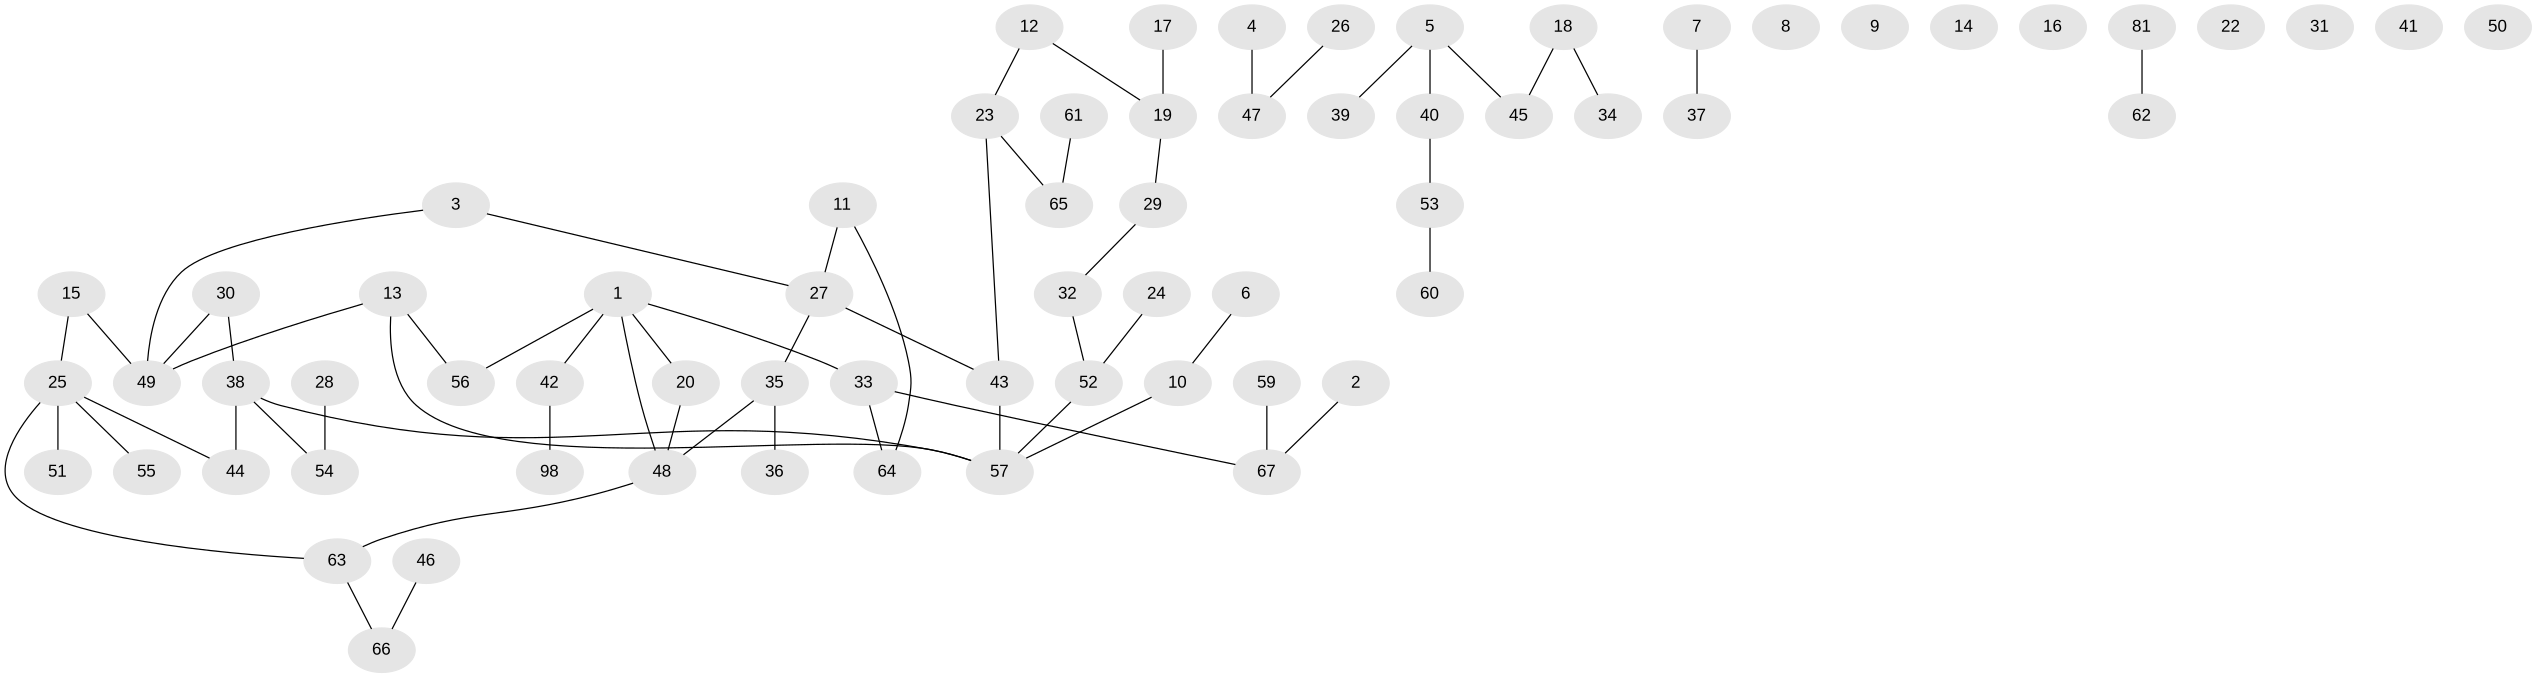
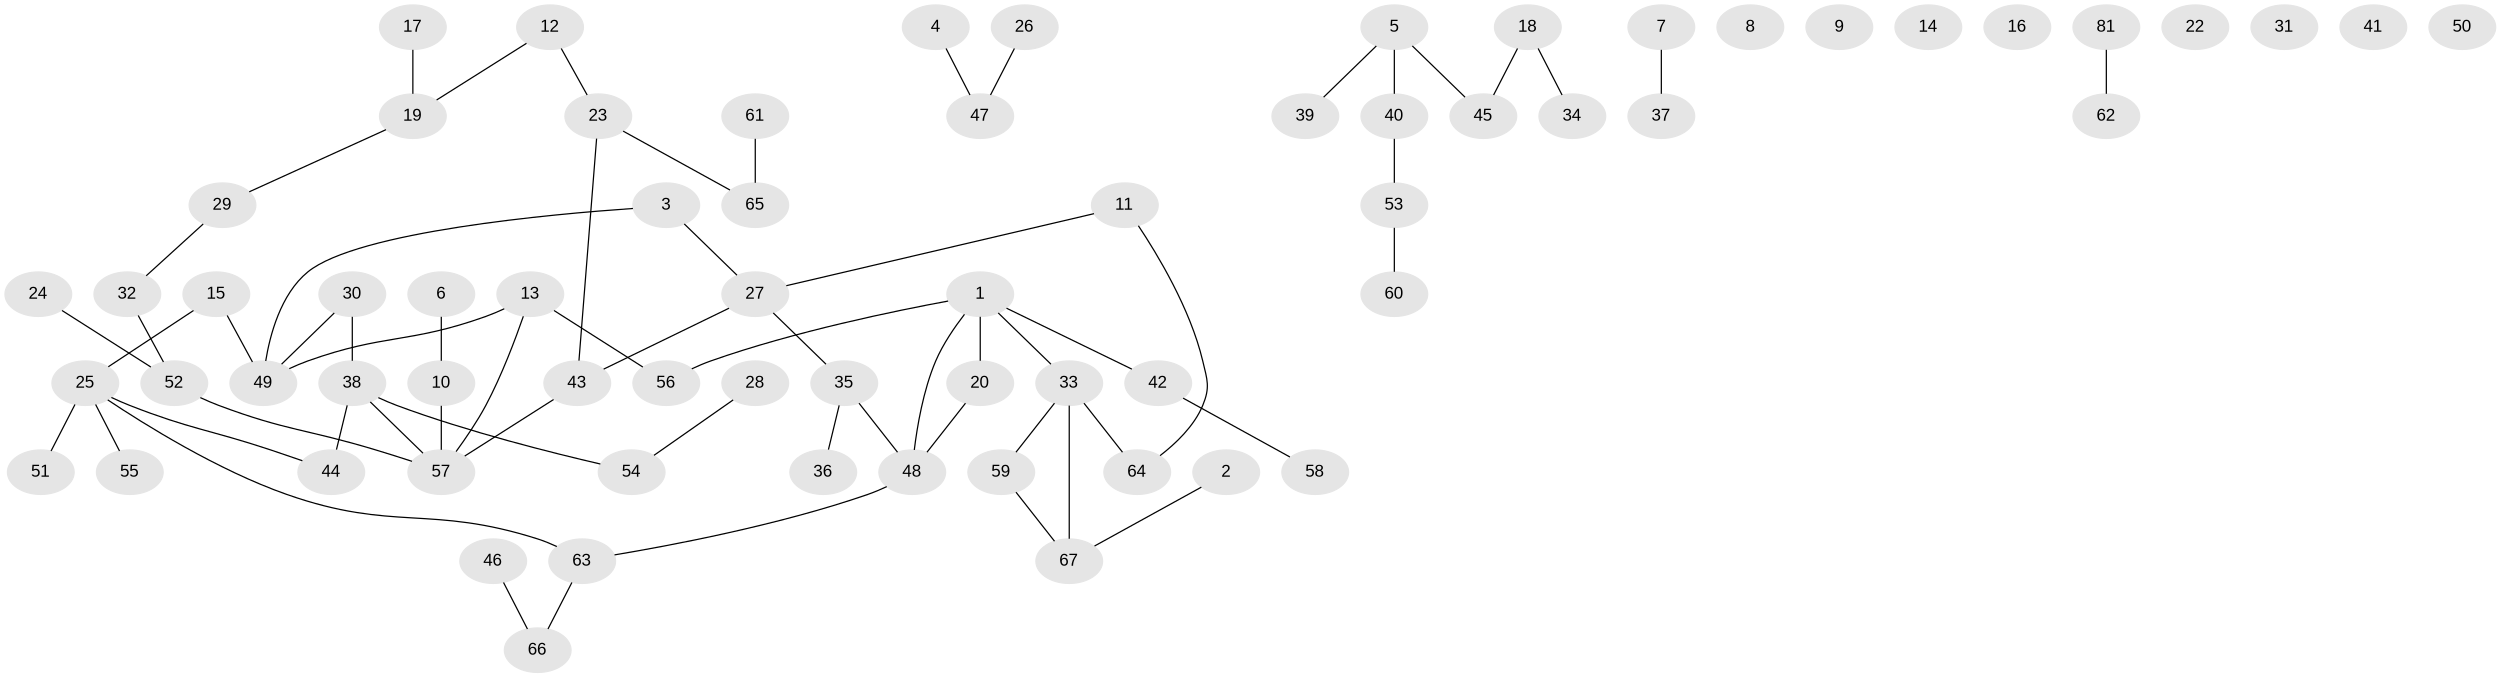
none -> (1035, 428)
(550, 472) -> (1315, 472)
